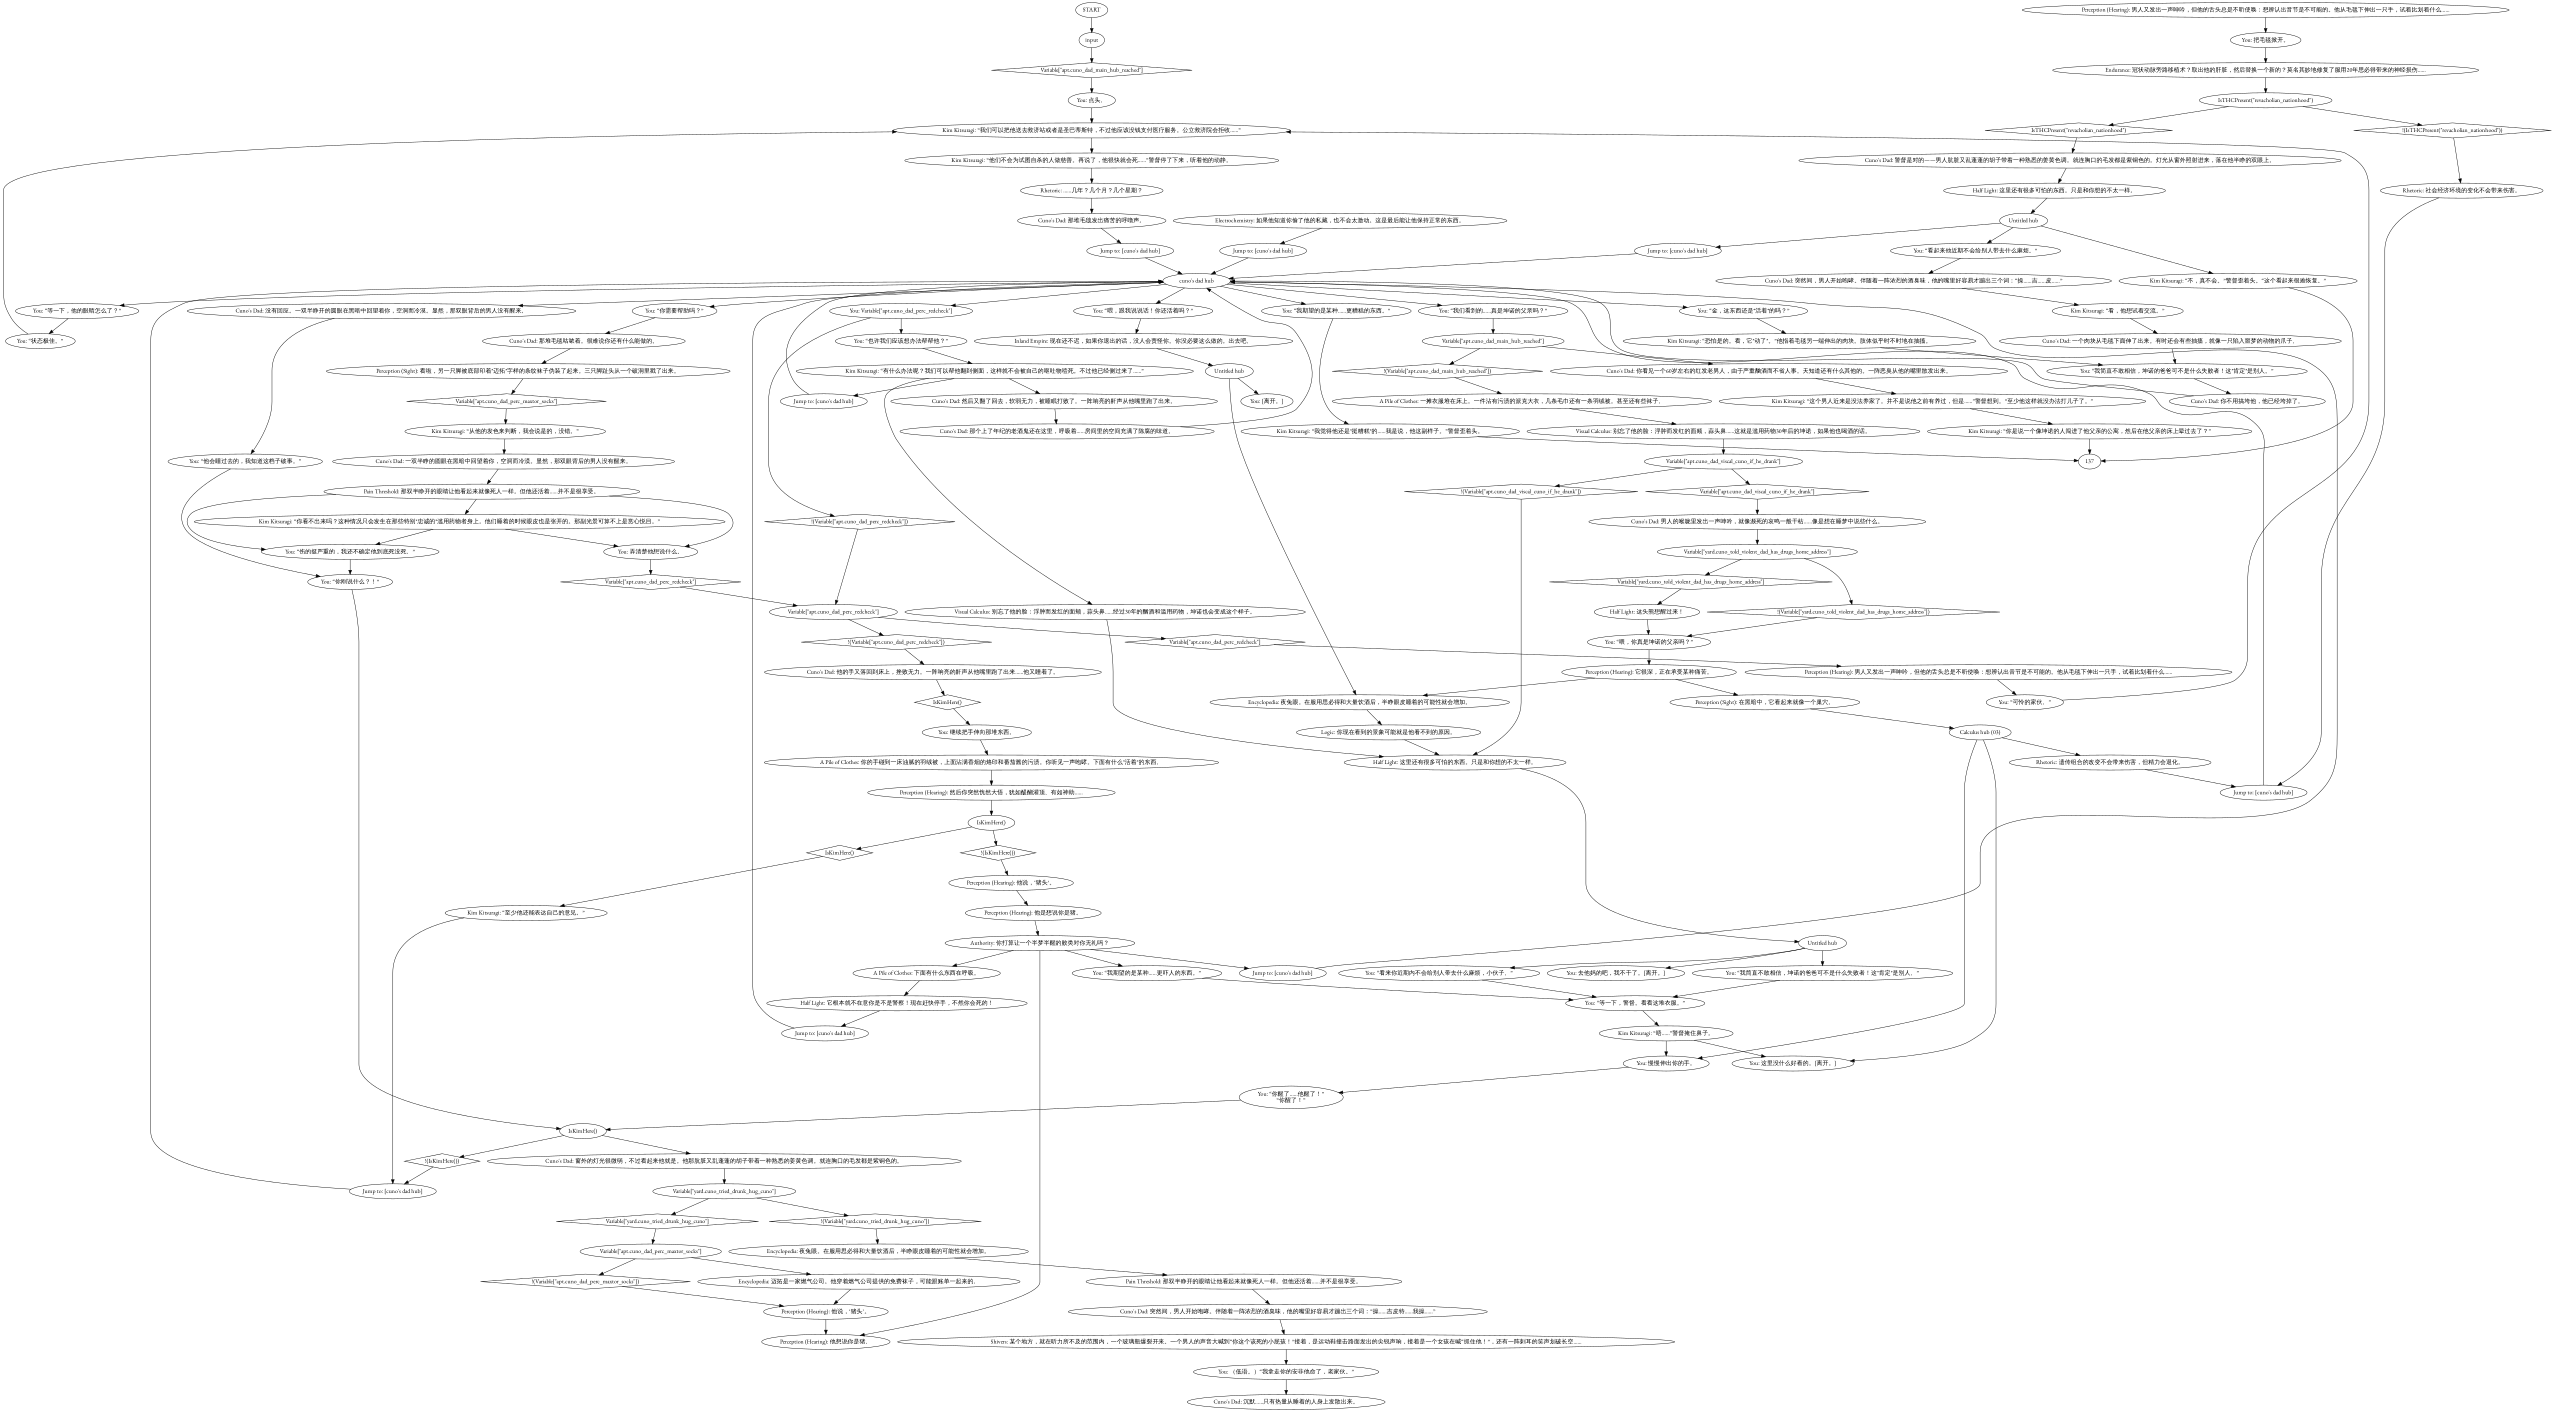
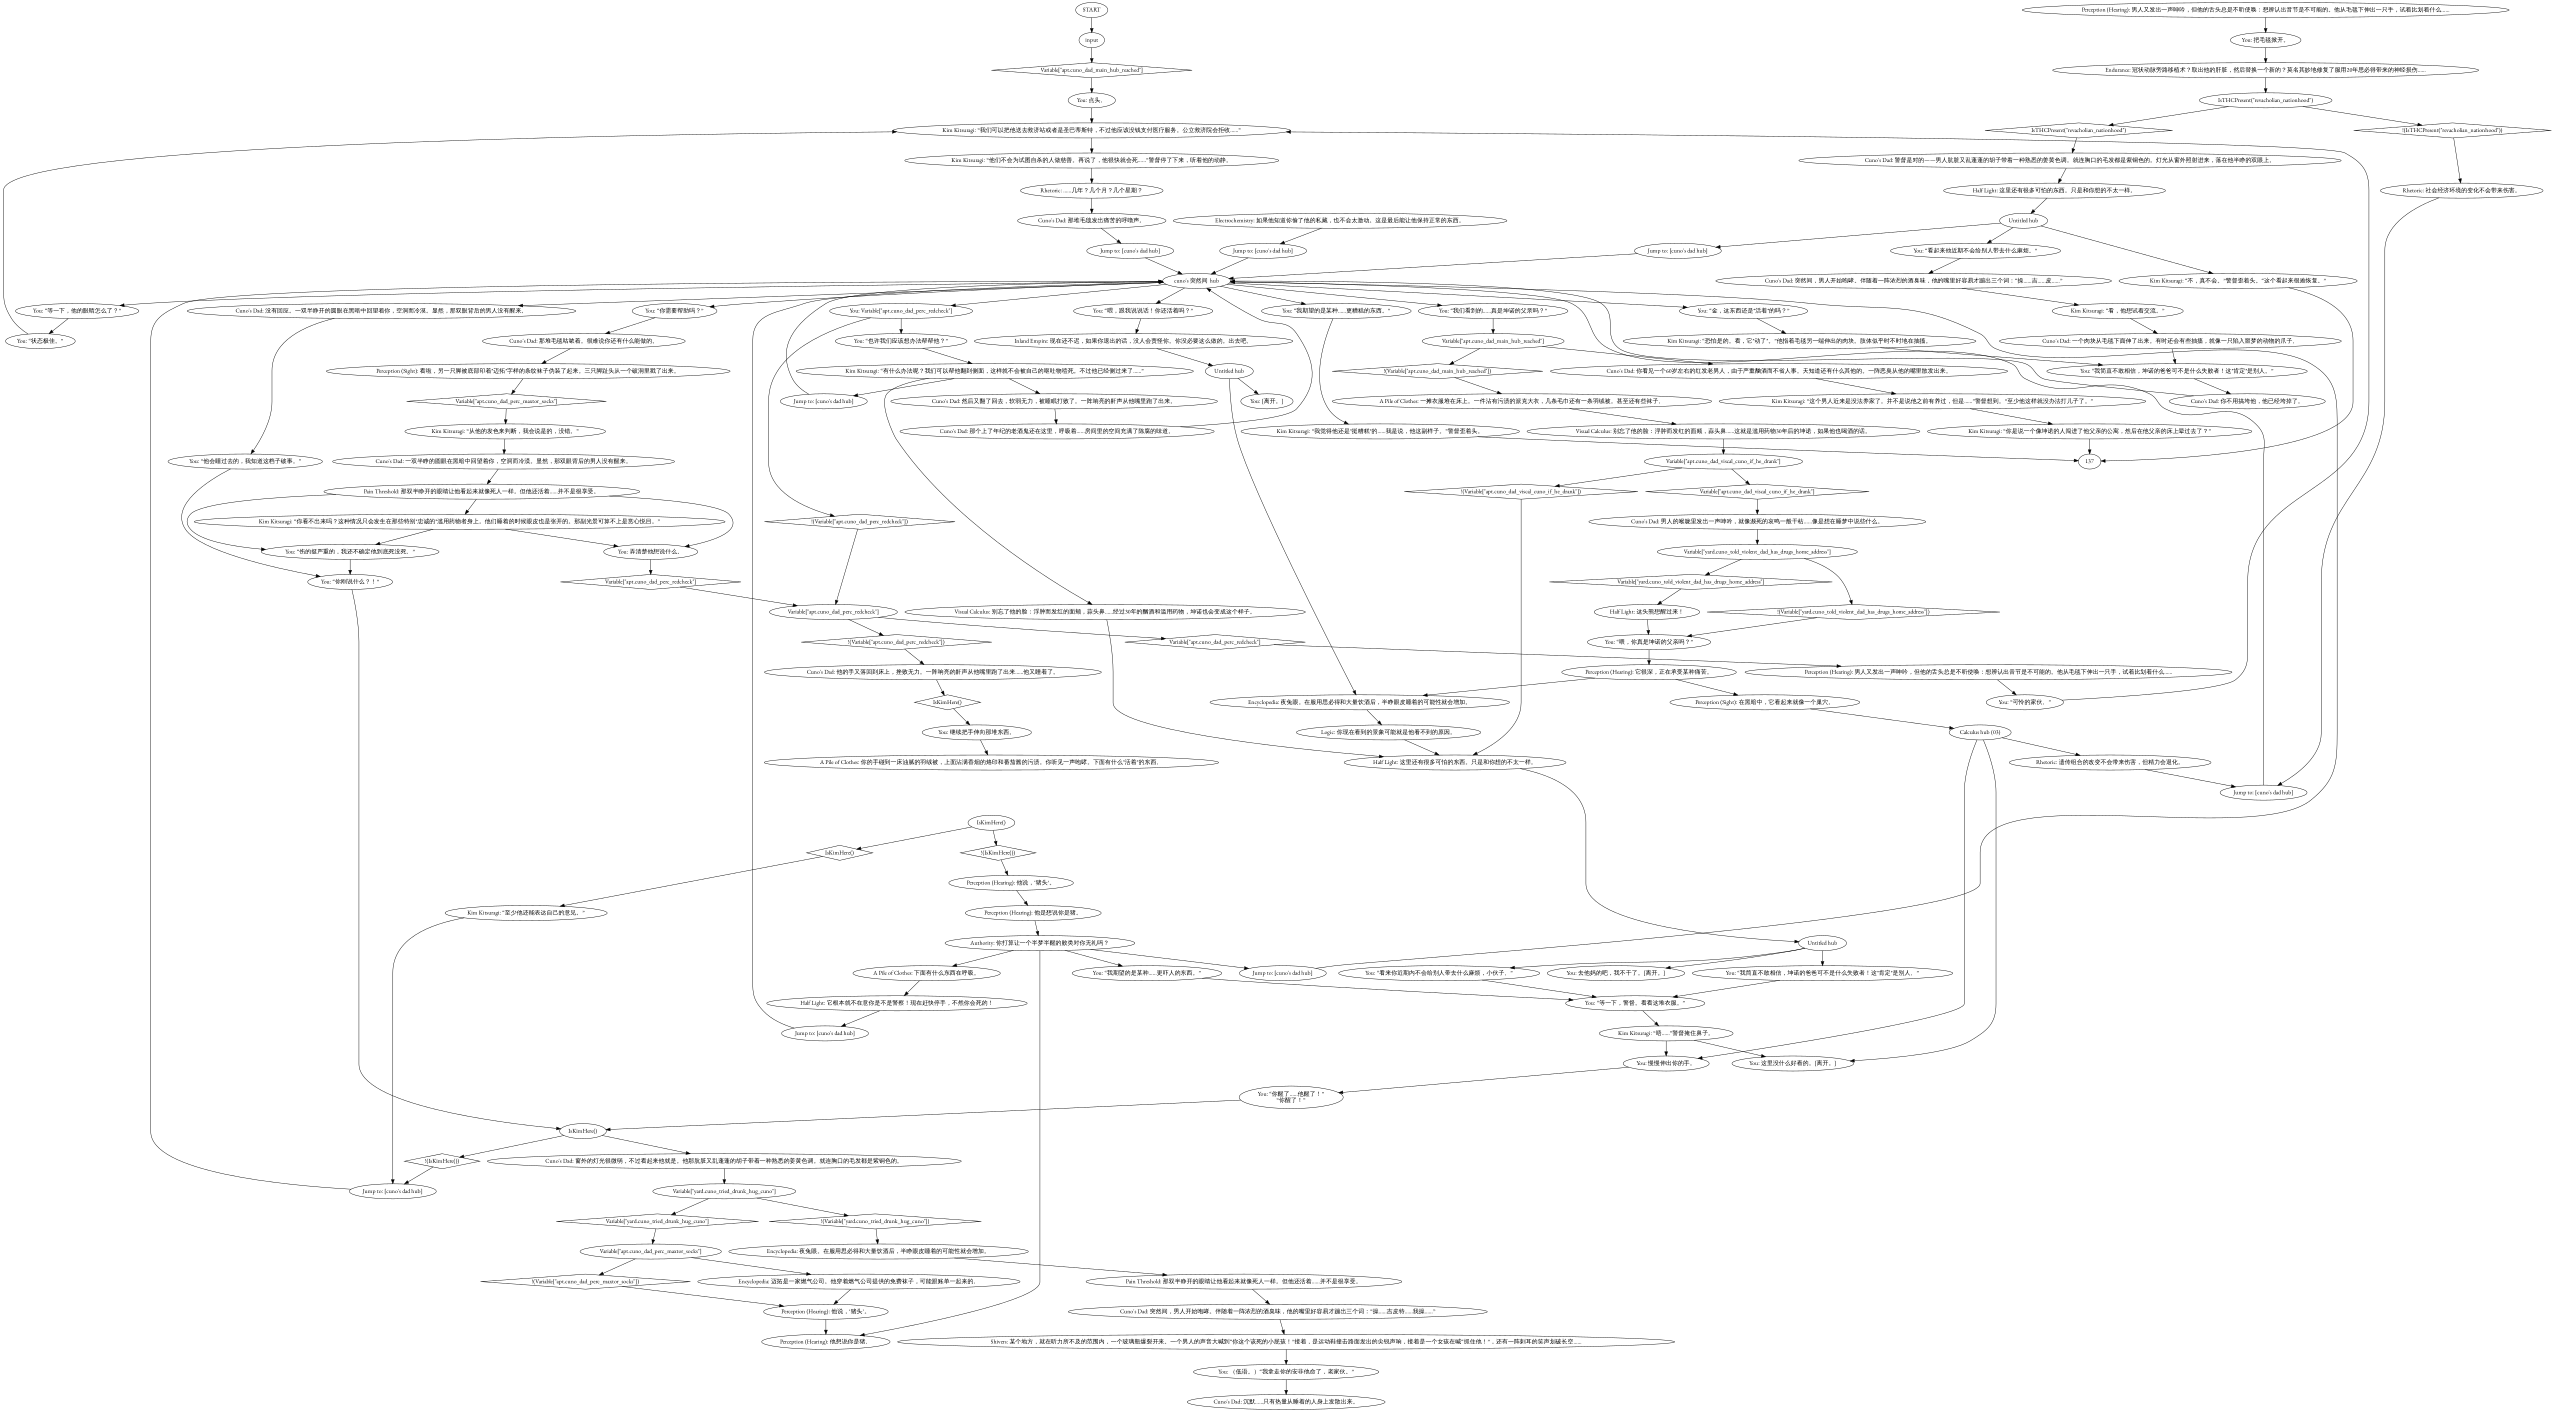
(1197, 281) -> (1197, 281)
(991, 793) -> none
